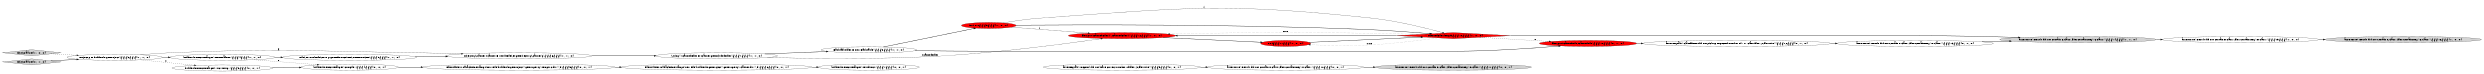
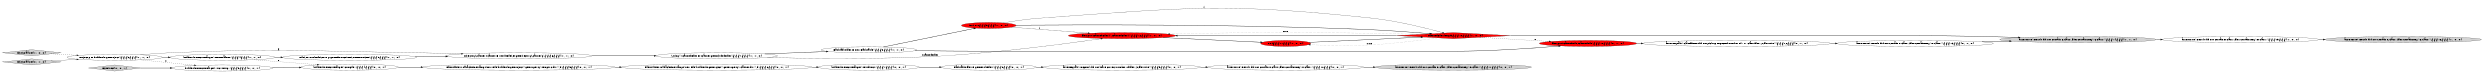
(64, 60) -> (64, 60)
none -> (989, 67)
none -> (115, 68)
